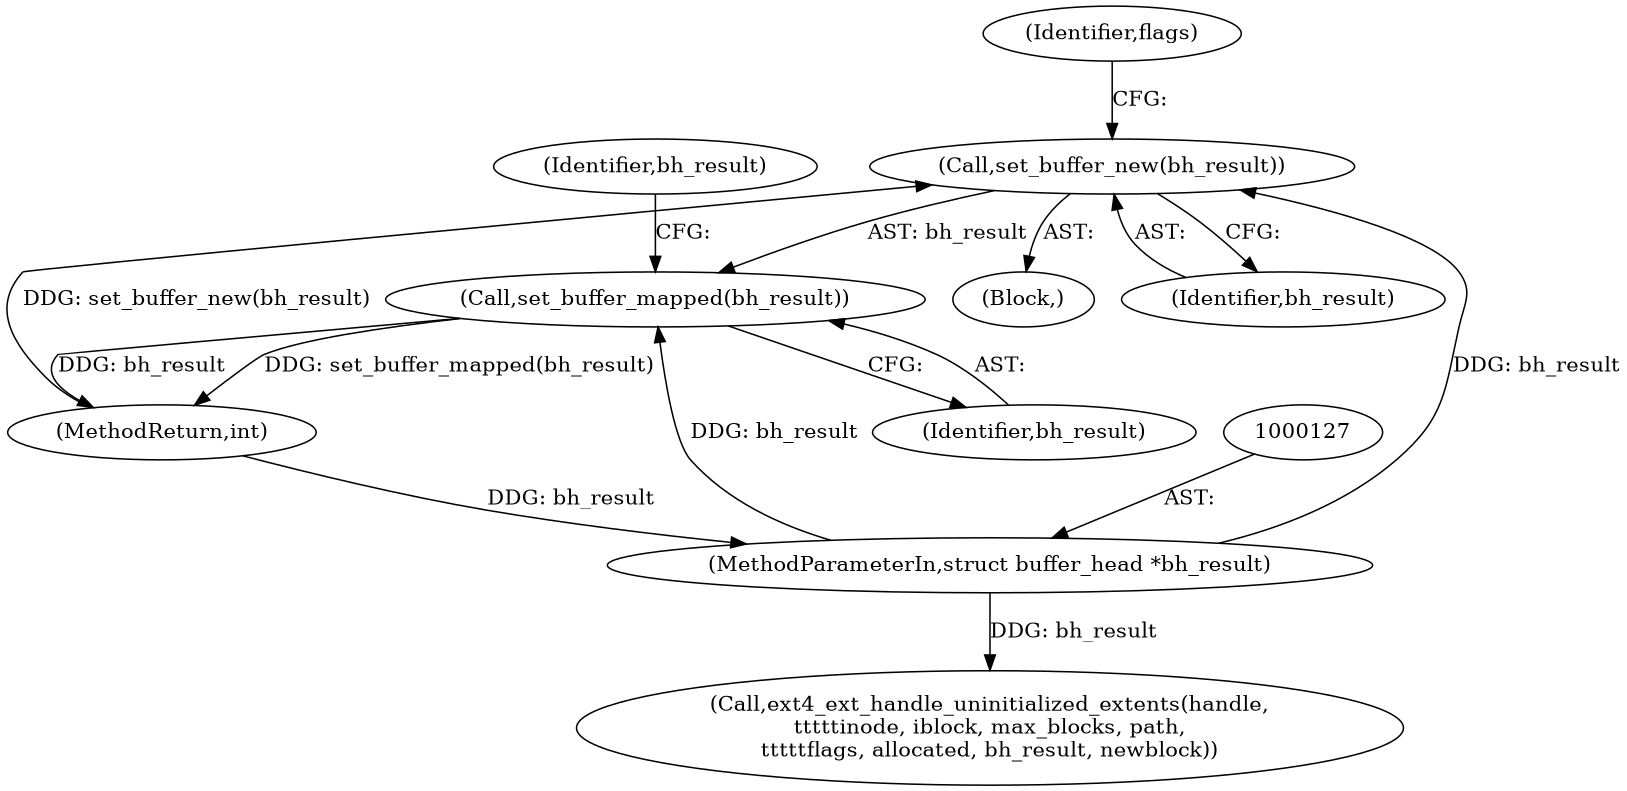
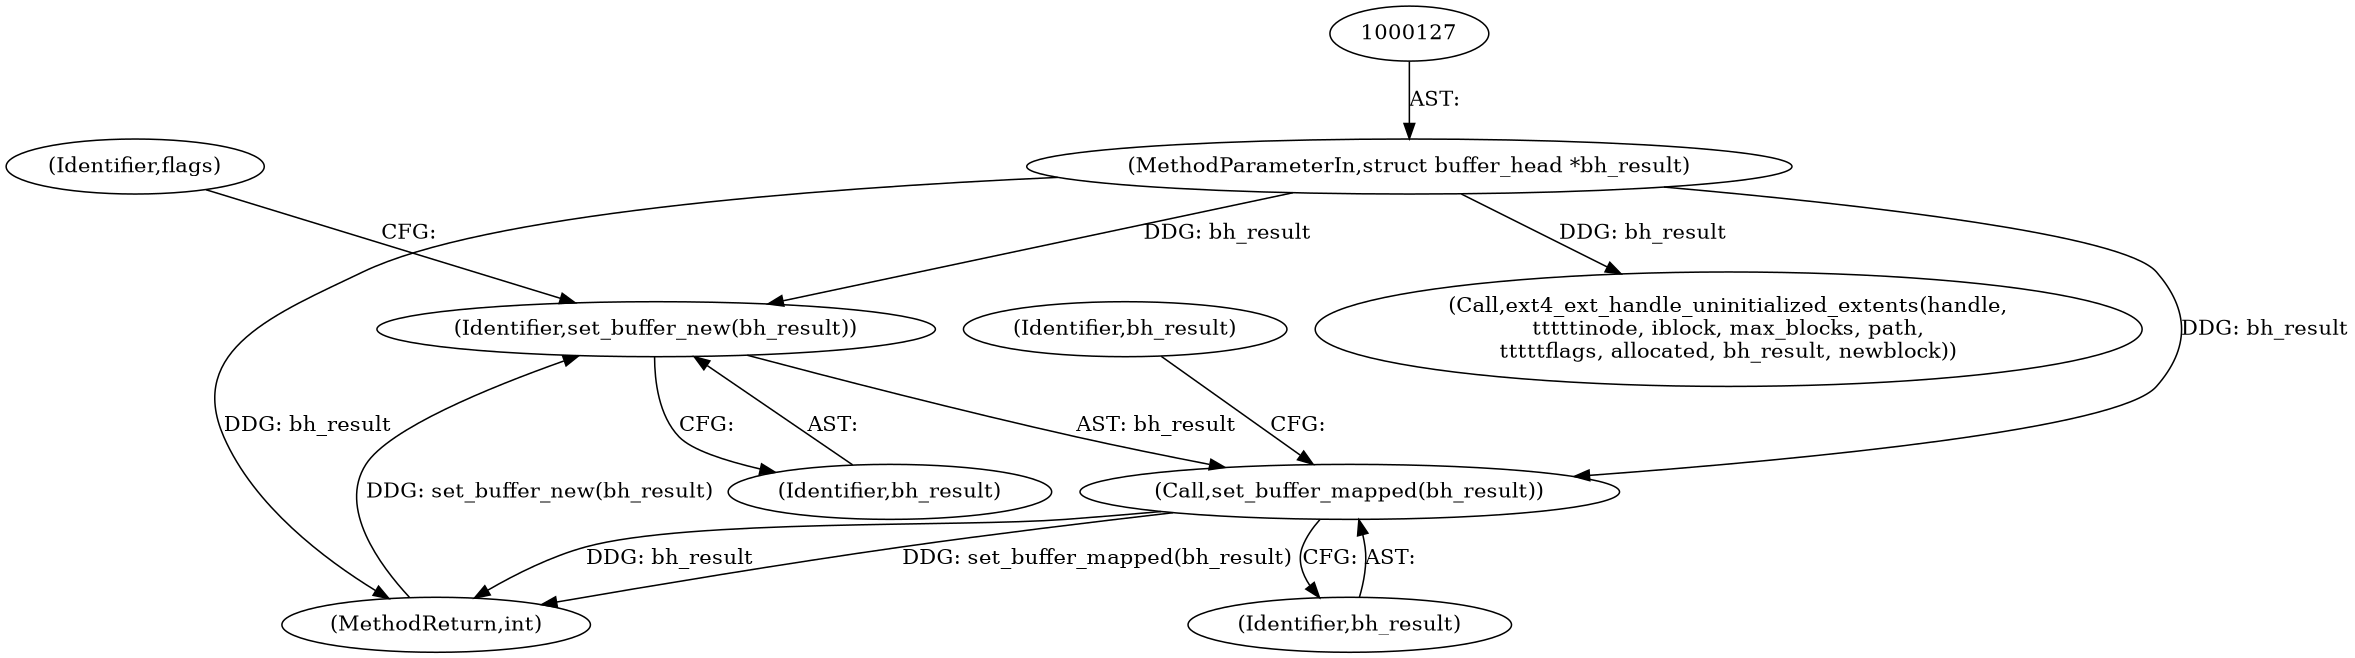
(1112, 167) -> (656, 329)
(1024, 299) -> none
(485, 510) -> (478, 237)
